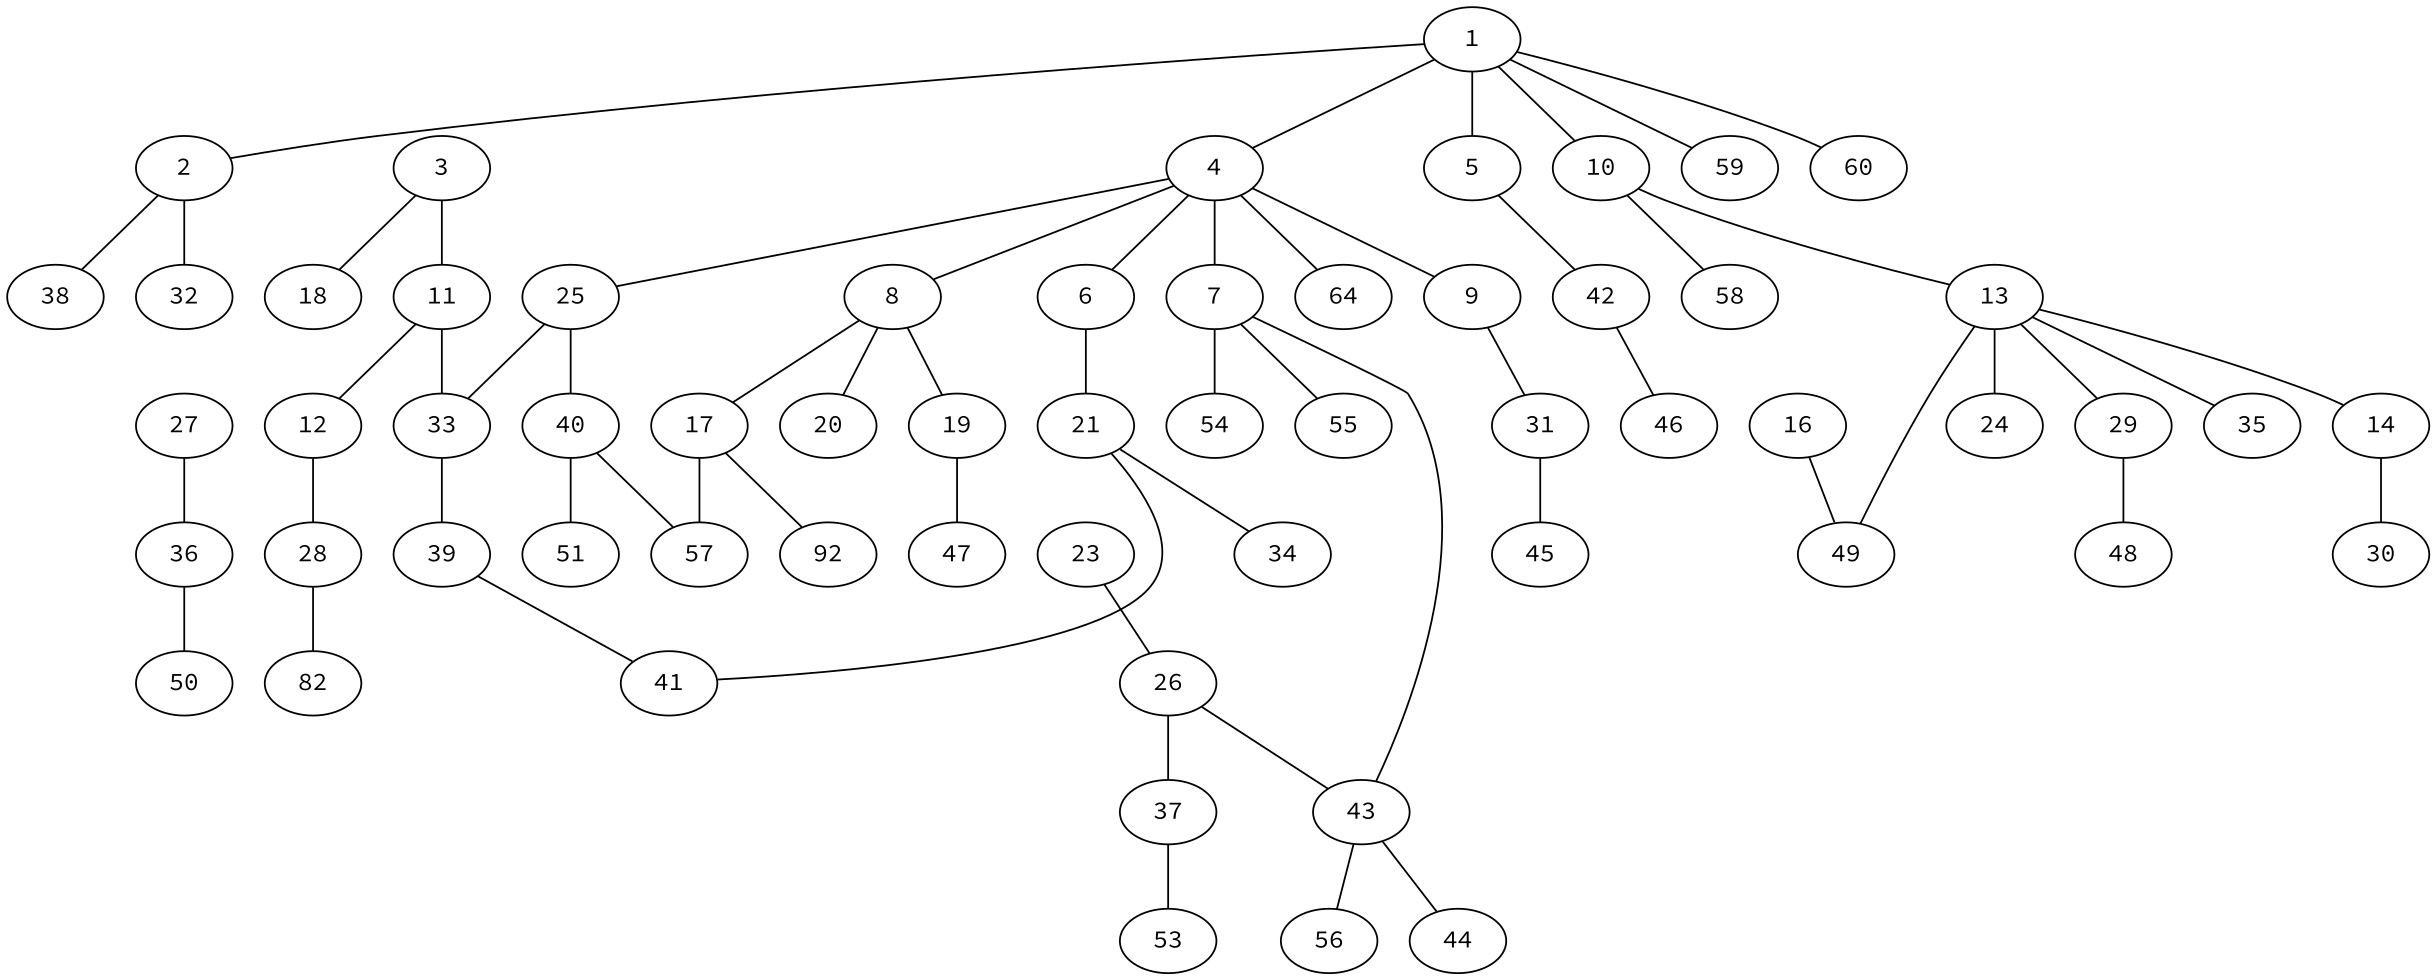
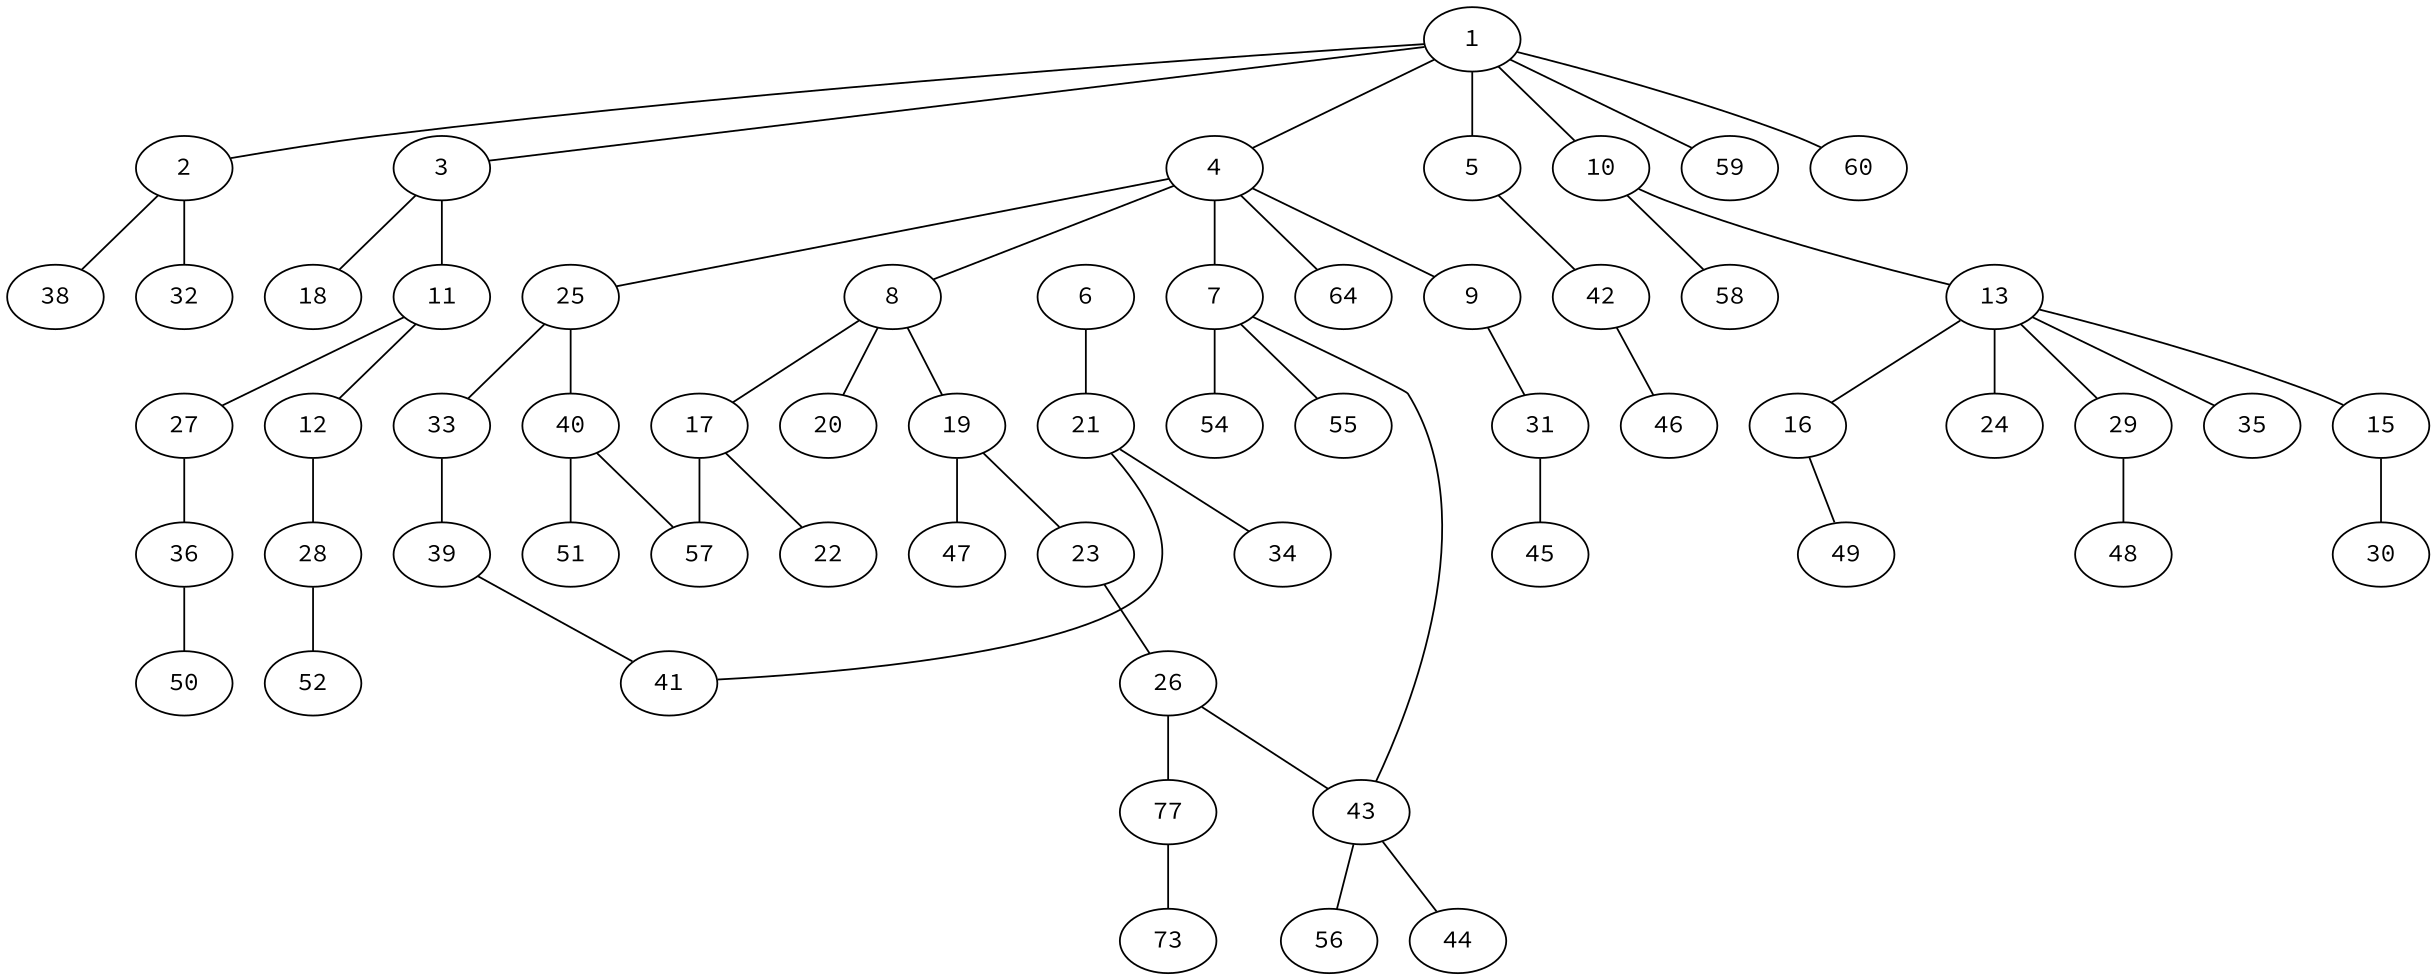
none -> (957, 104)
(1150, 232) -> none
(442, 362) -> (313, 361)
(1913, 423) -> (1896, 361)
(2381, 426) -> (2381, 426)
none -> (1021, 490)
(828, 555) -> (828, 555)
(313, 683) -> (313, 683)
(1168, 812) -> (1168, 812)
(1168, 941) -> (1168, 941)
